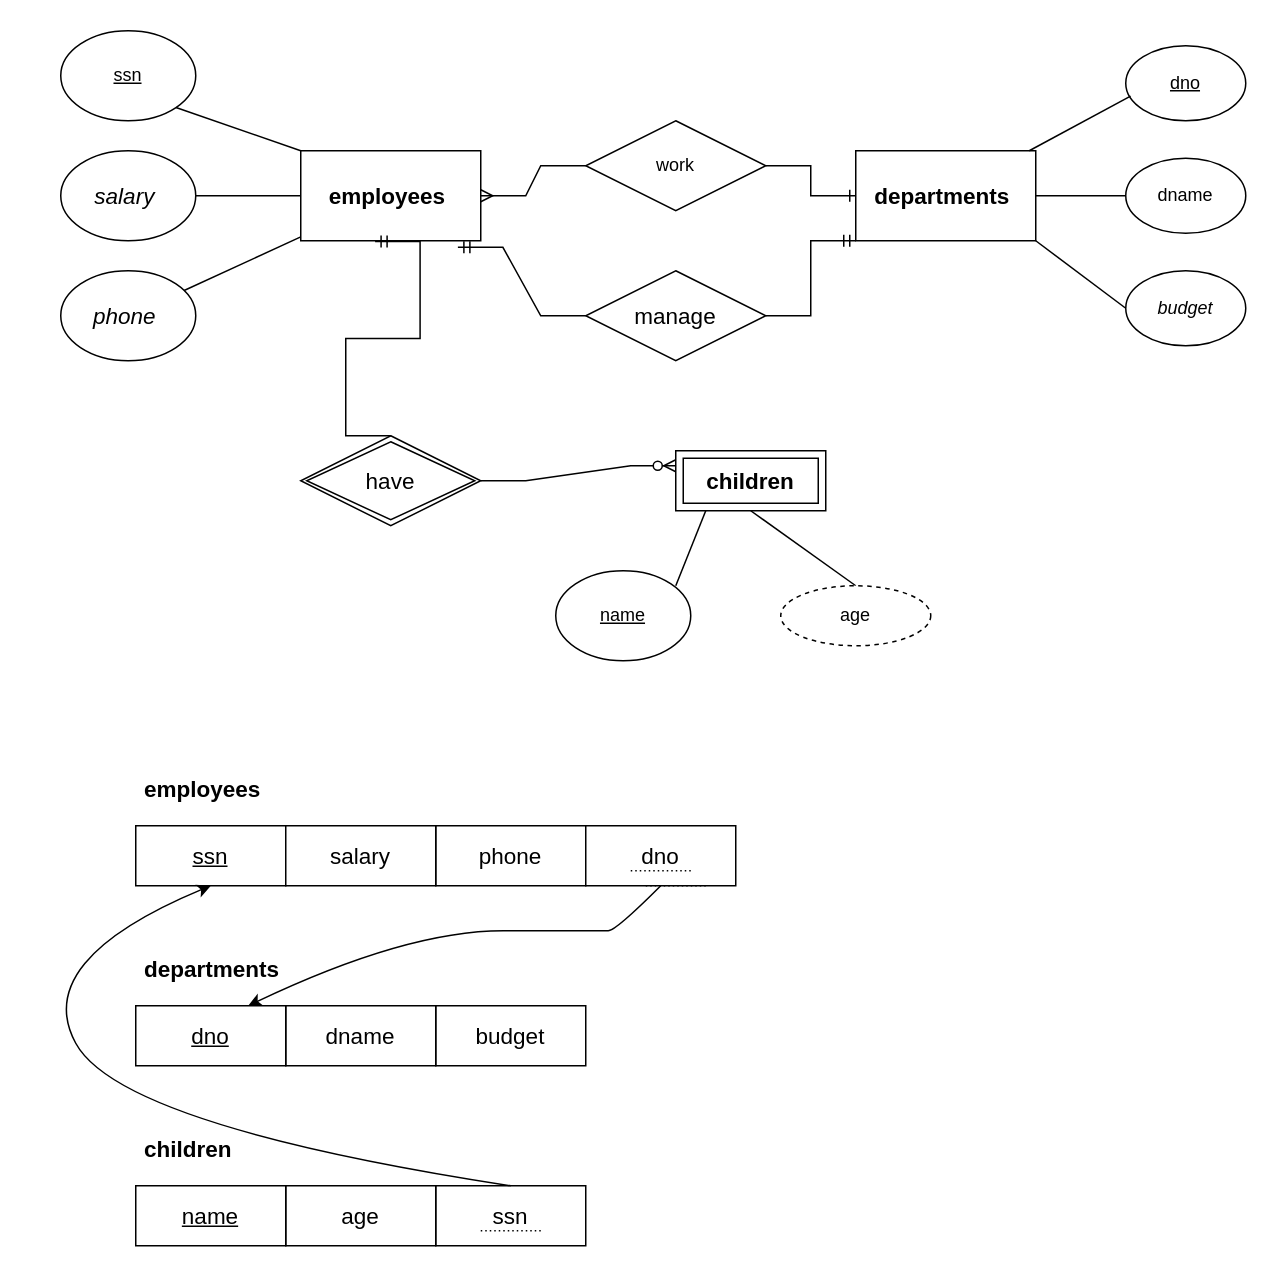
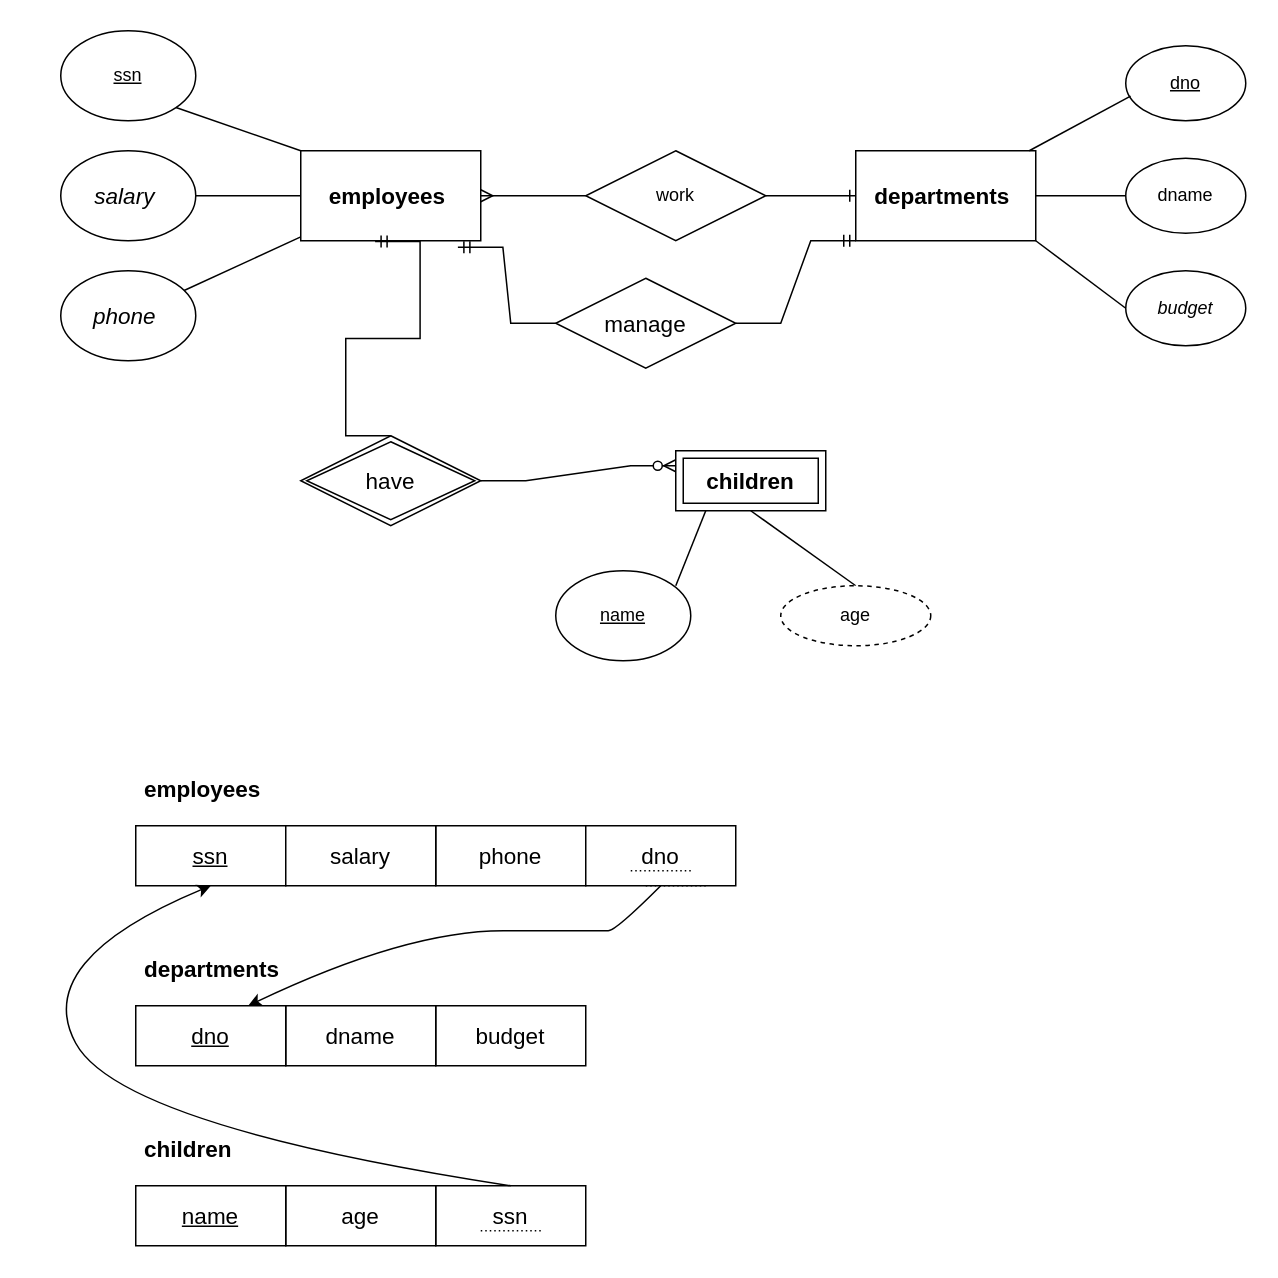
(676, 166) -> (676, 196)
(676, 316) -> (646, 323)
